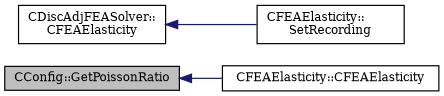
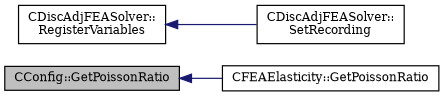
(92, 25) -> (92, 25)
(331, 25) -> (331, 25)
(331, 78) -> (331, 78)
